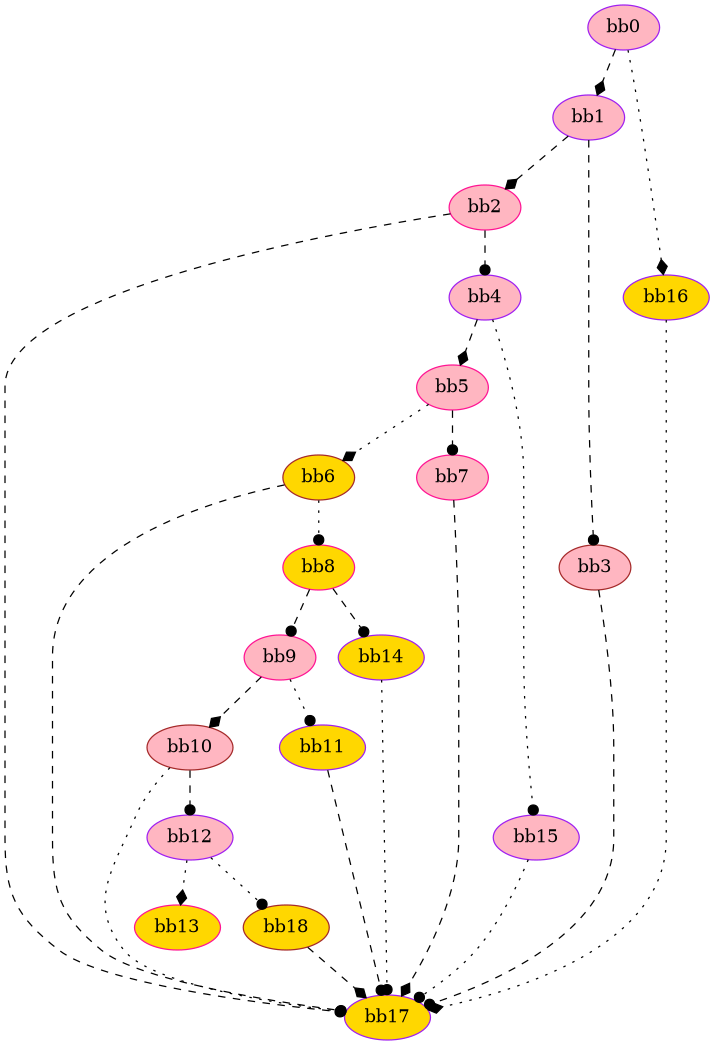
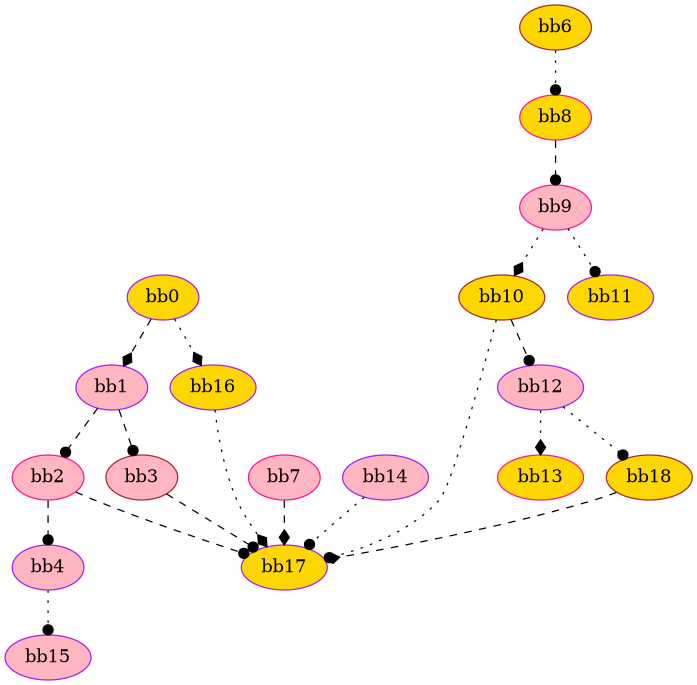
(624, 28) -> (163, 298)
(543, 158) -> (83, 428)
(452, 388) -> none
(347, 608) -> none
(381, 658) -> (386, 478)
(241, 697) -> (533, 246)
(190, 748) -> (502, 298)
(52, 778) -> none
(354, 878) -> none
(487, 936) -> none
